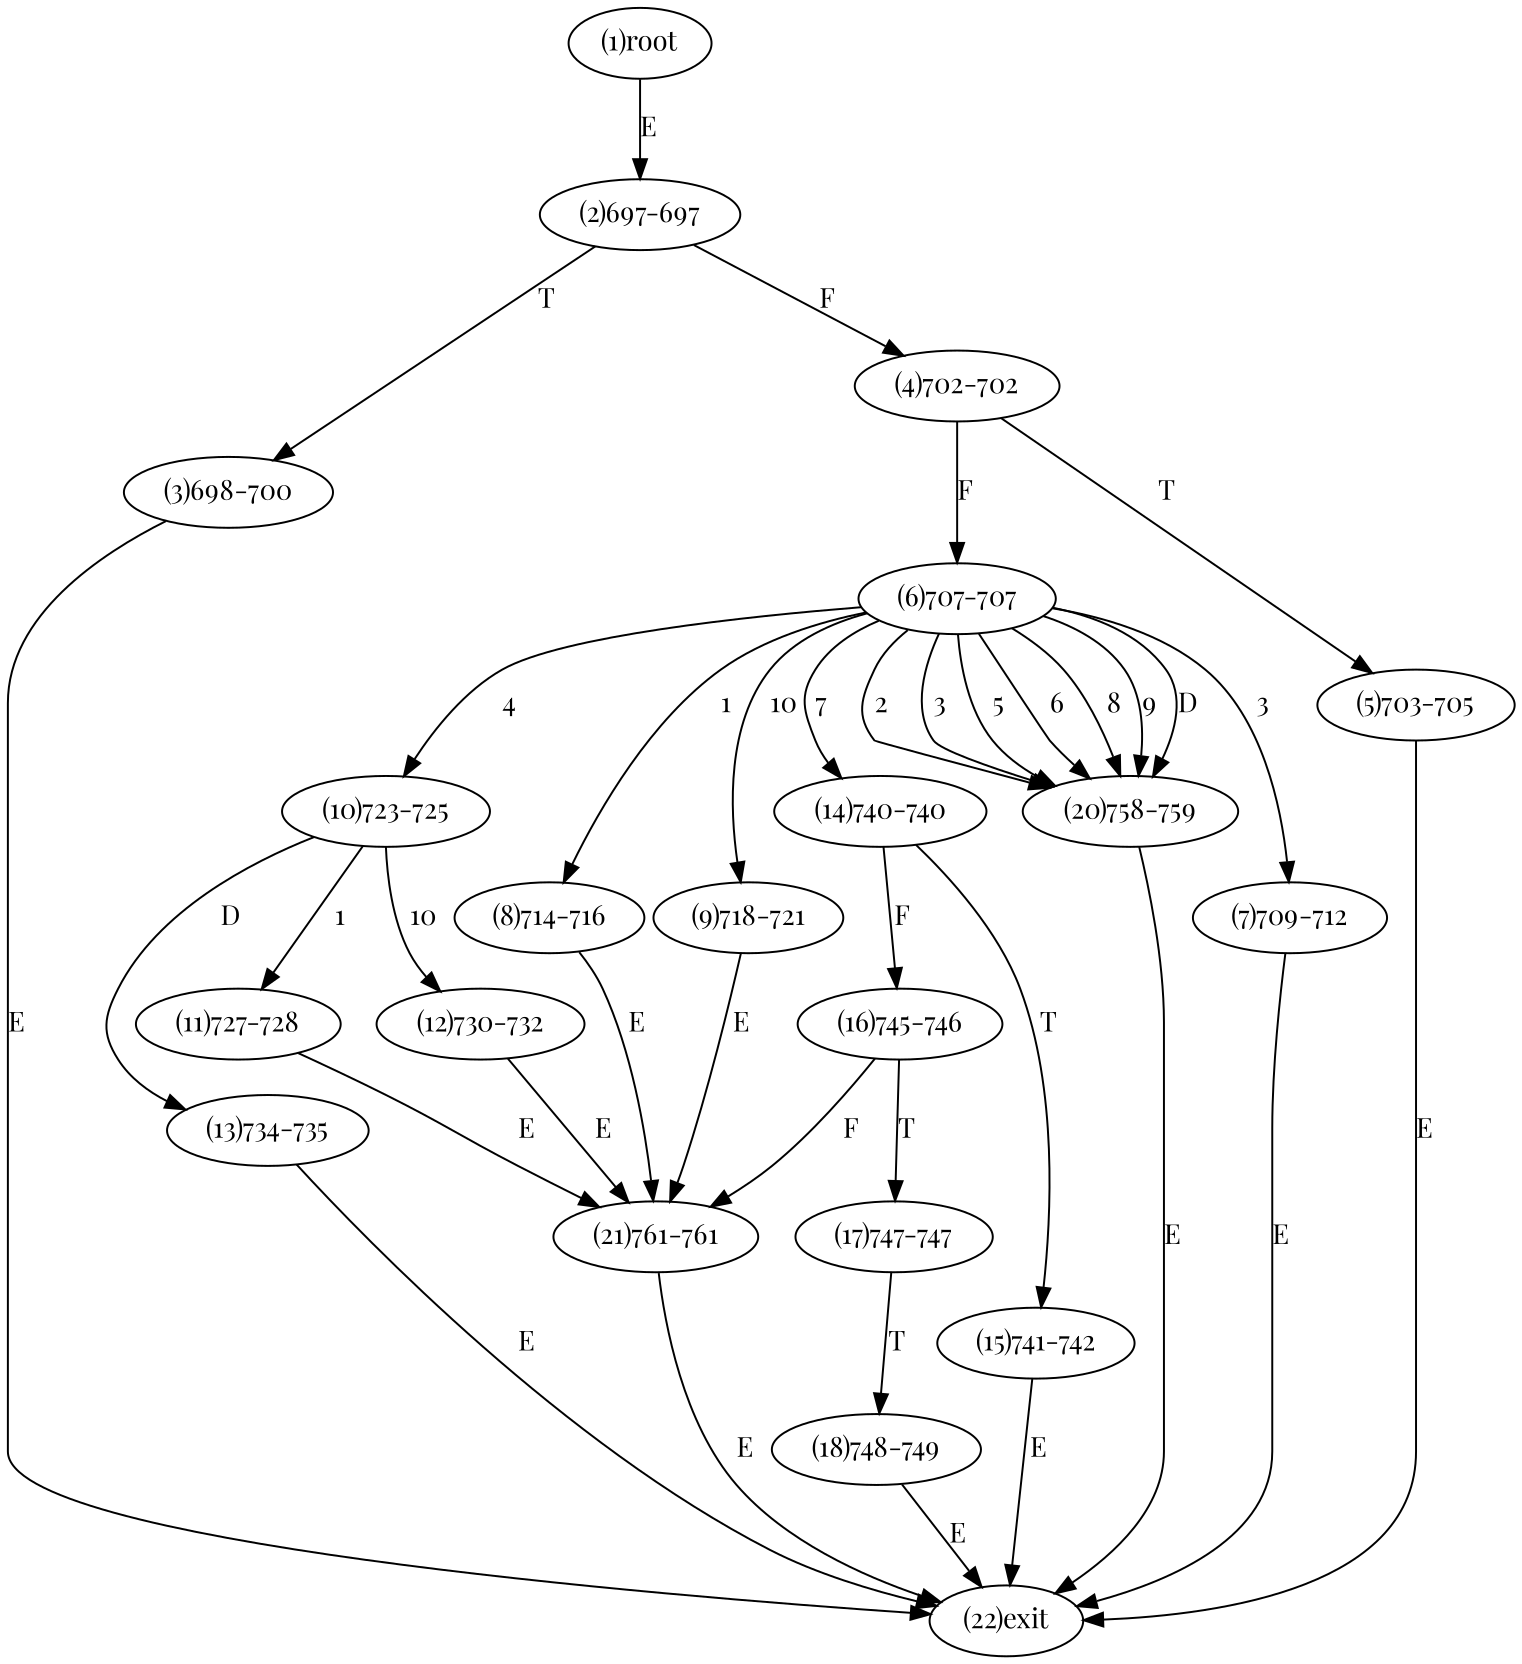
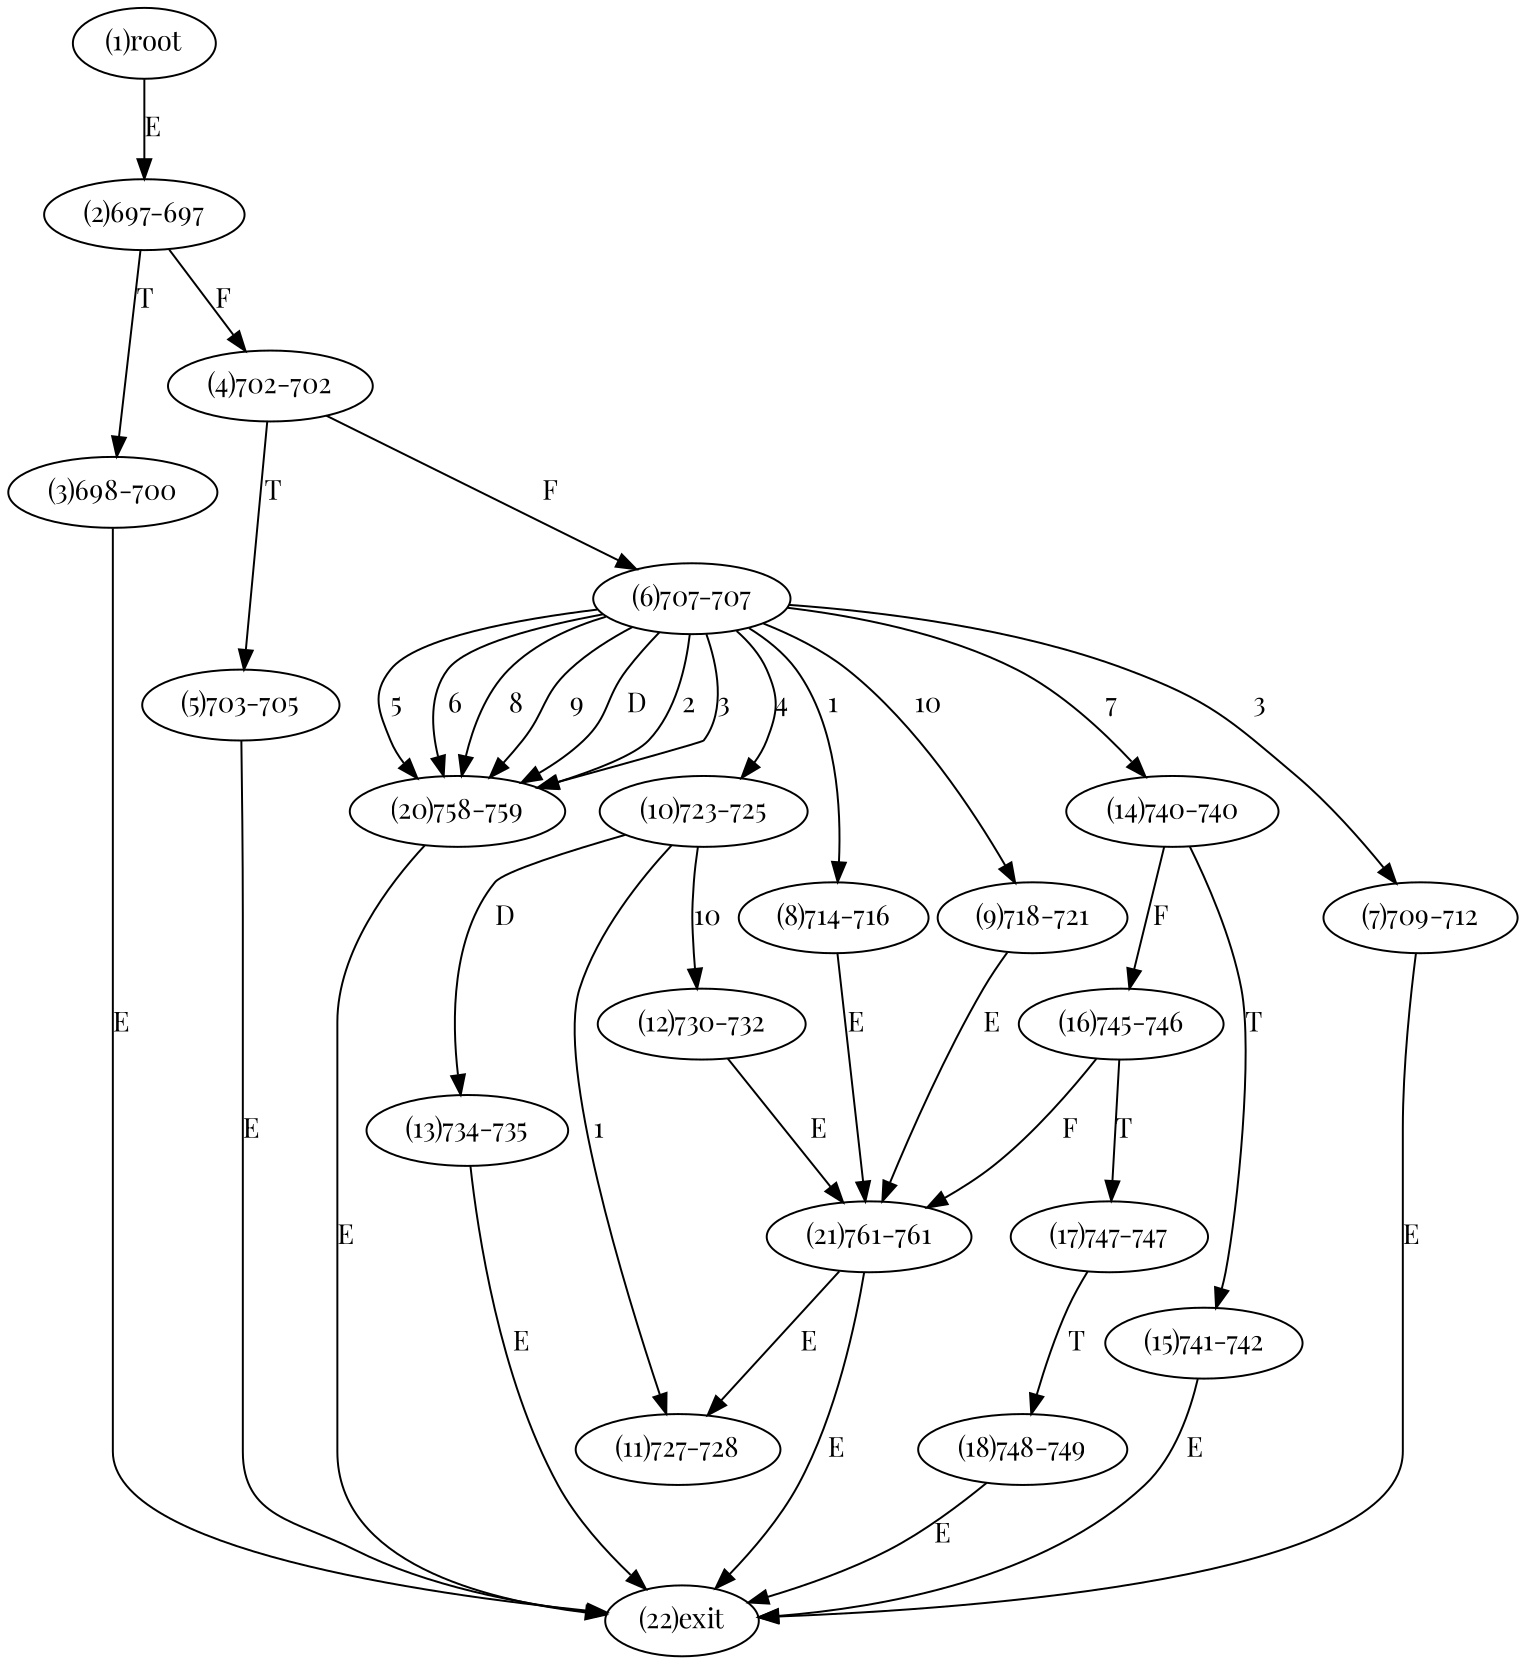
(441, 1124) -> (780, 1336)
